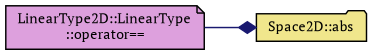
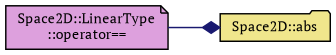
(105, 28) -> (87, 28)
